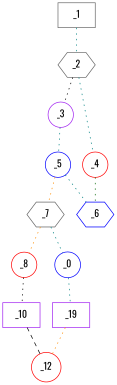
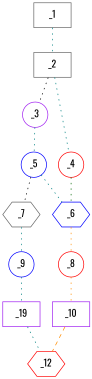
(77, 65) -> (52, 65)
(52, 190) -> (28, 190)
(35, 240) -> (71, 239)
(68, 265) -> (21, 264)
(23, 290) -> (71, 289)
(34, 341) -> (59, 339)
(59, 341) -> (34, 339)
(46, 367) -> (46, 364)
